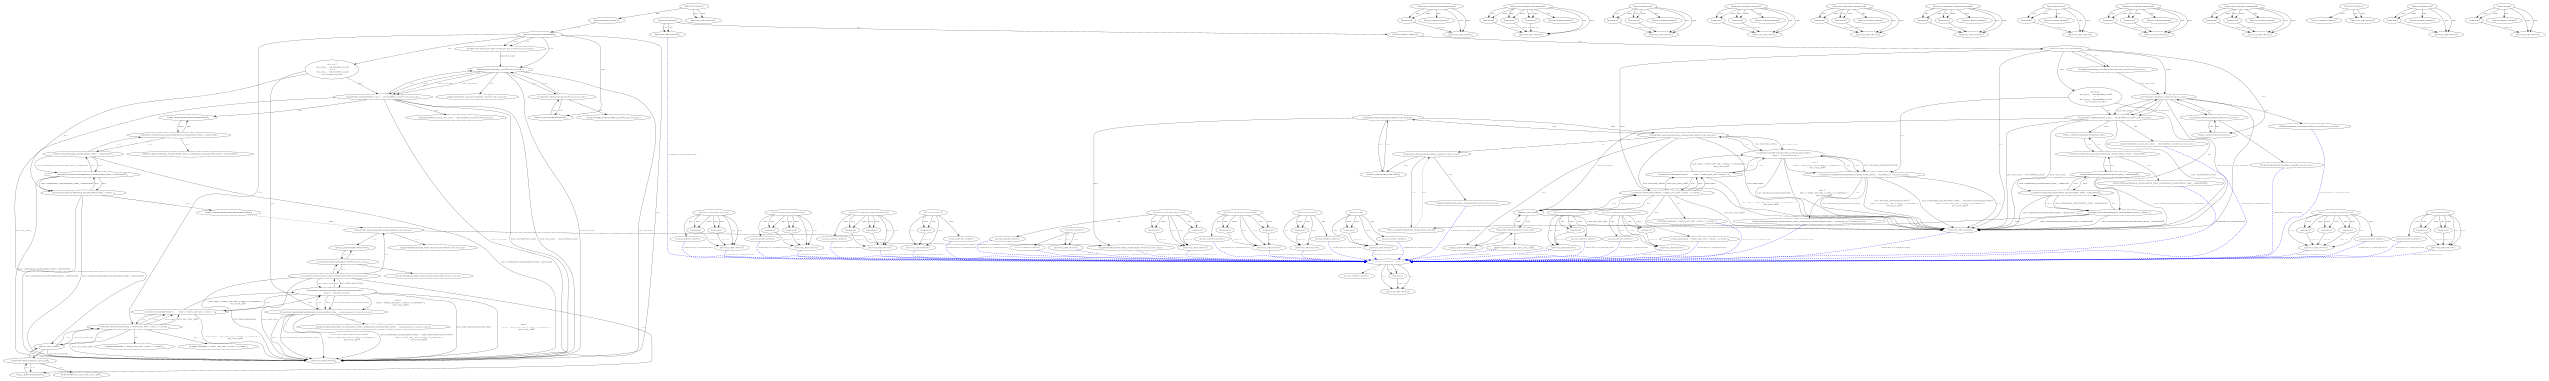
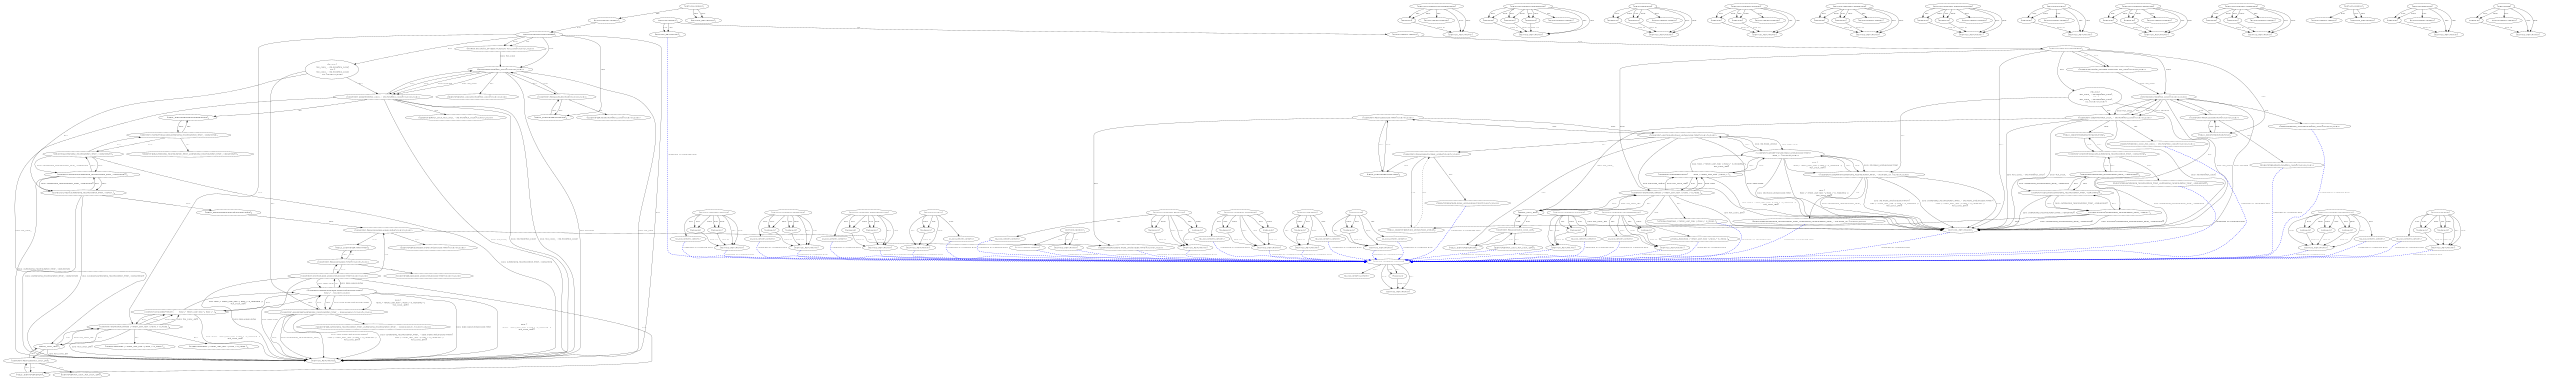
(304, 221) -> (304, 221)
